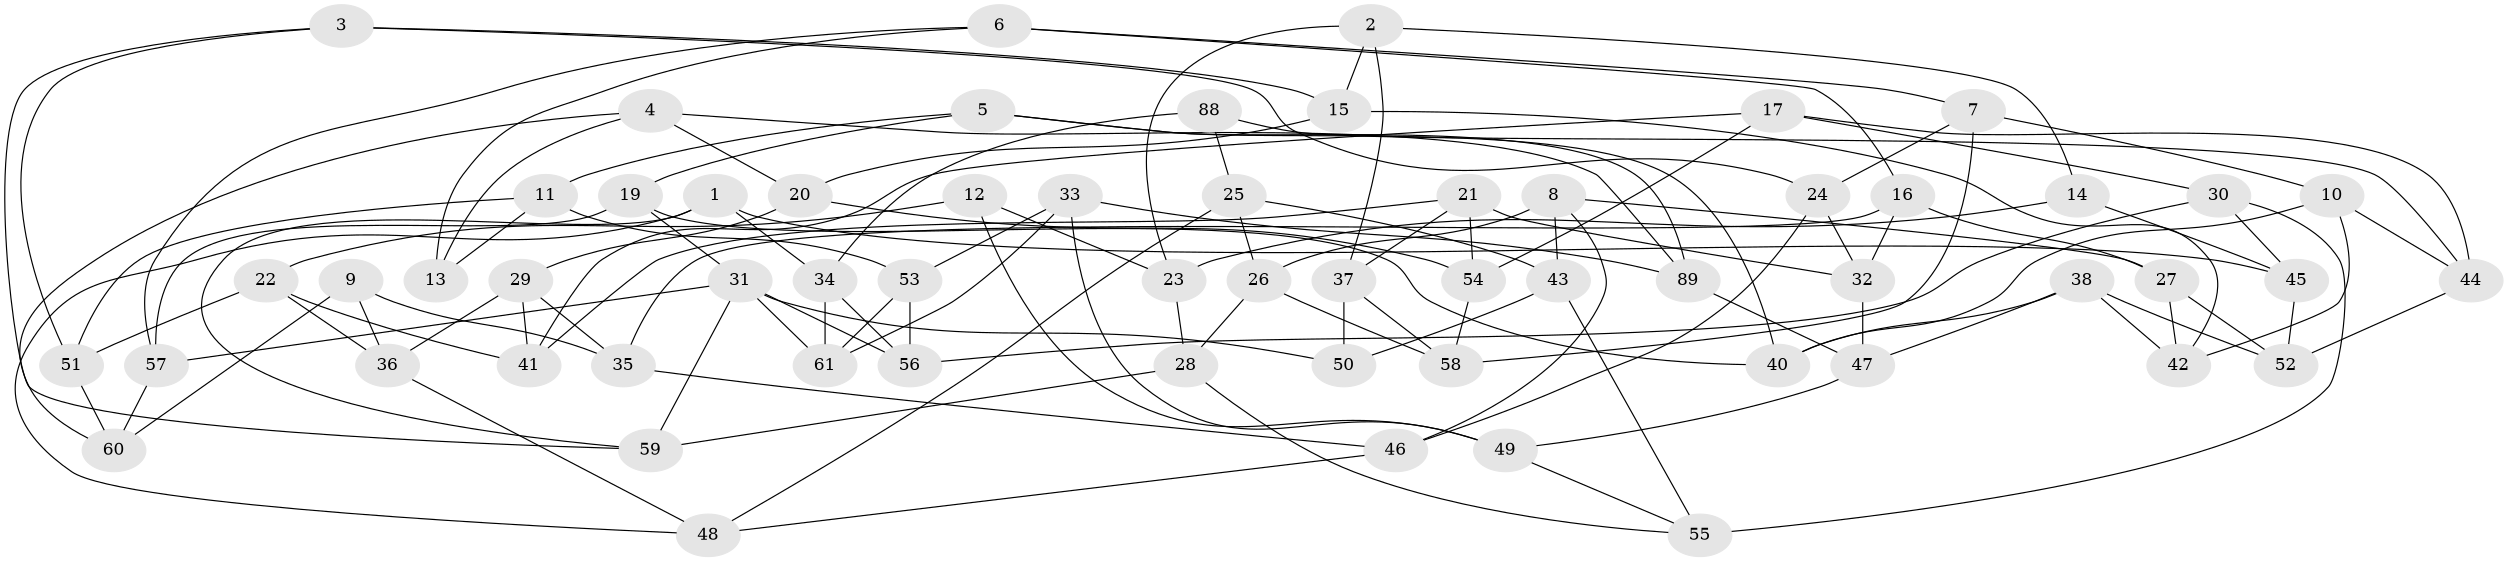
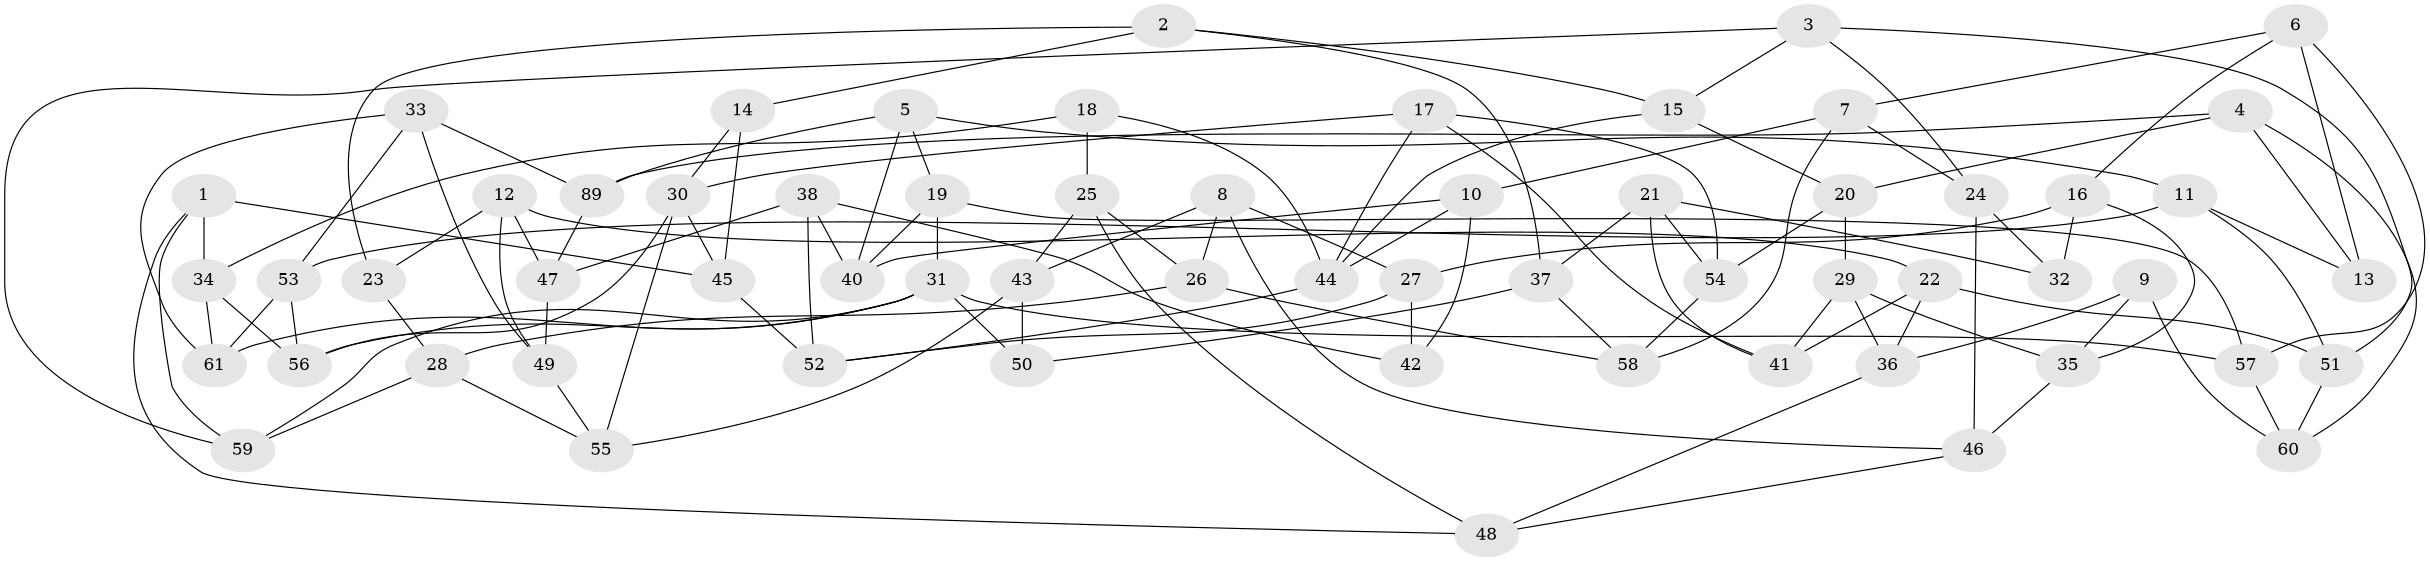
(1209, 111) -> (1087, 111)
(1848, 152) -> (1474, 153)
(1621, 223) -> (710, 153)
(1863, 323) -> (528, 240)
